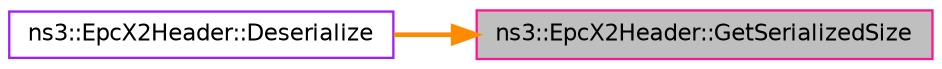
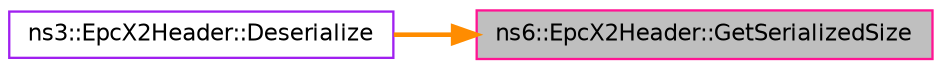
(705, 35) -> (705, 35)
